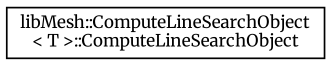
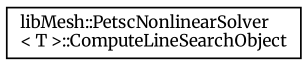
(166, 33) -> (154, 33)
